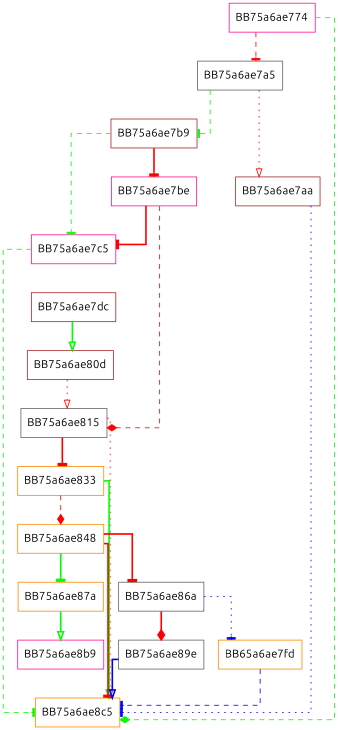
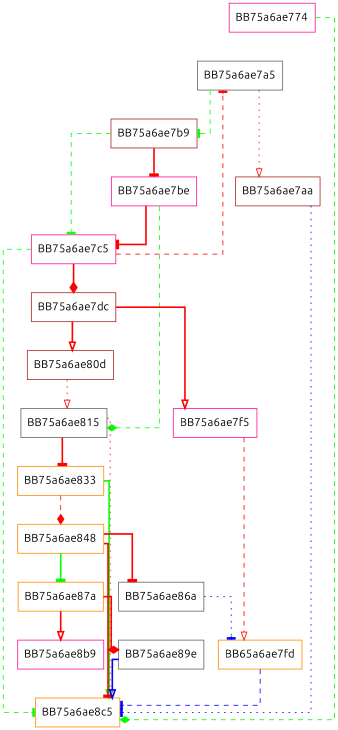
(256, 45) -> (223, 228)
none -> (74, 273)
(72, 332) -> (72, 332)
(160, 338) -> (160, 338)
none -> (215, 423)
(161, 621) -> (111, 620)
(61, 622) -> (61, 622)
